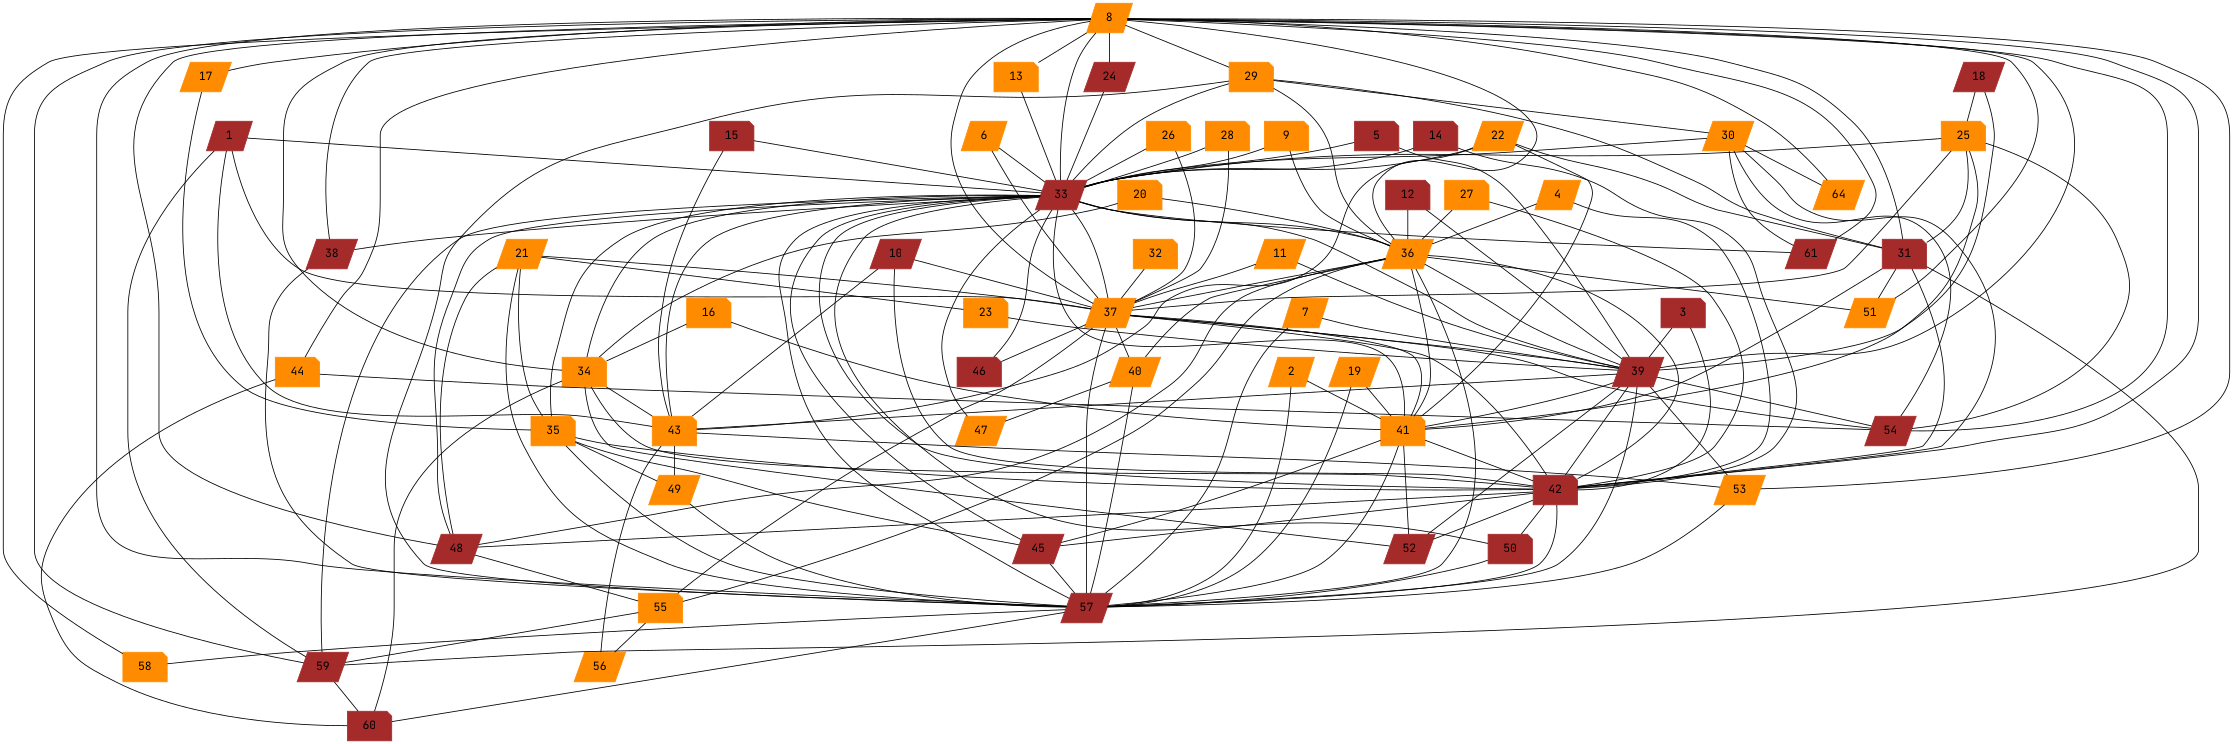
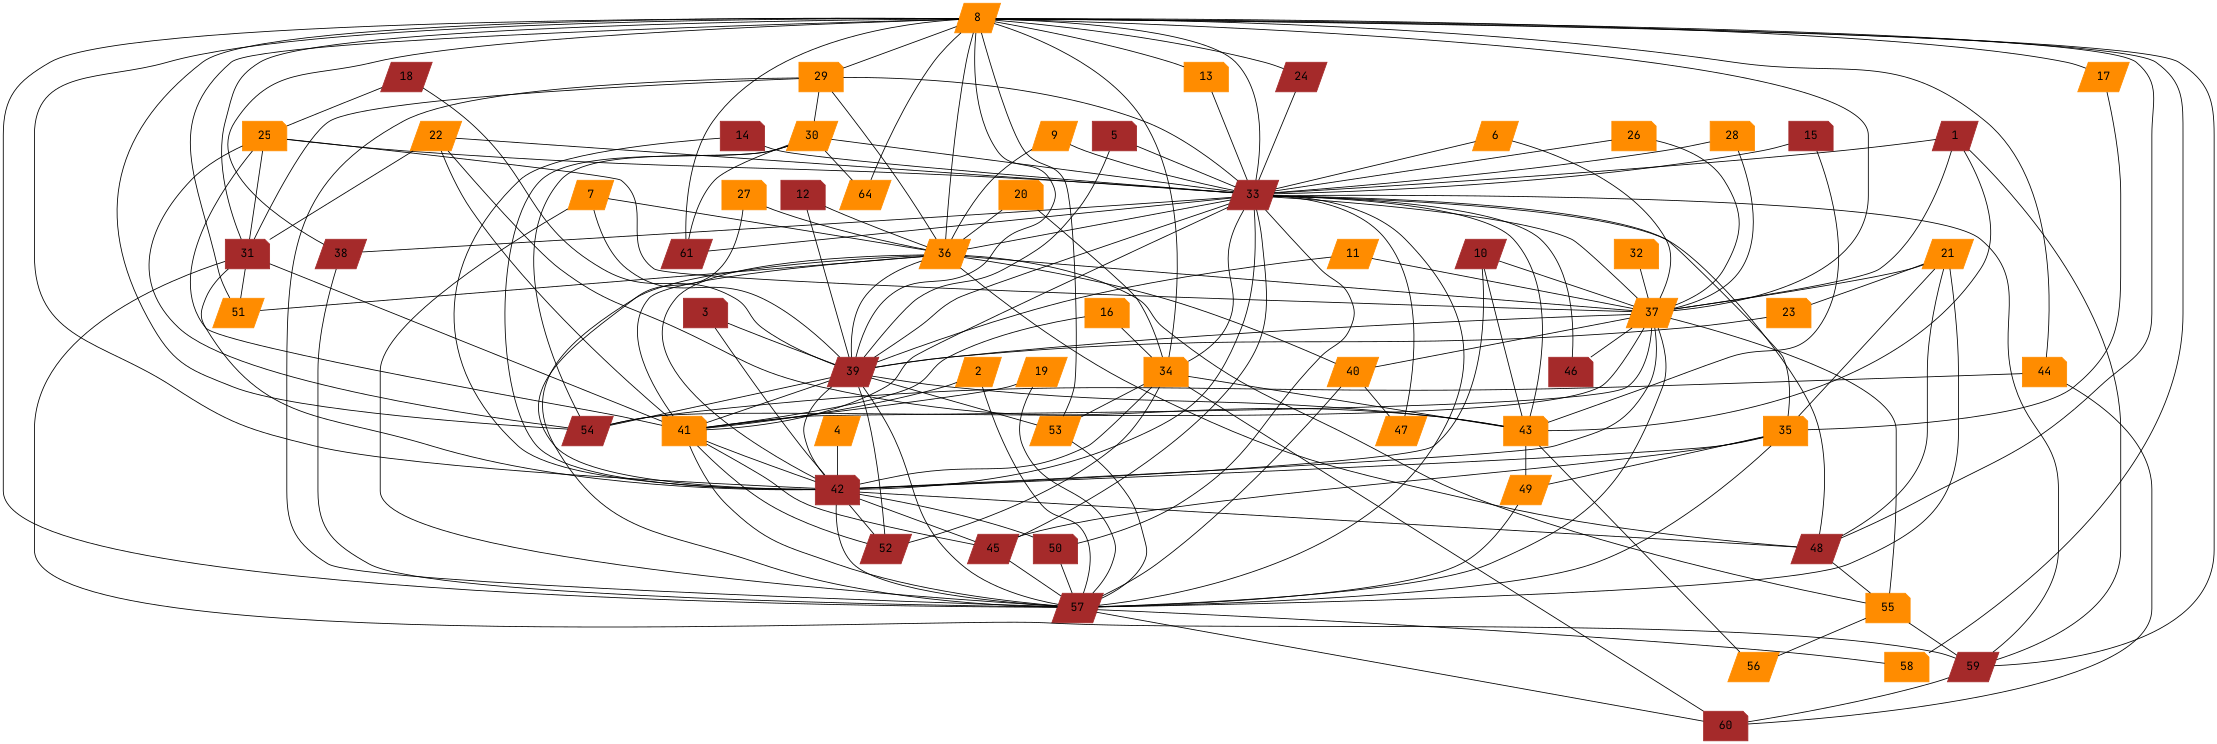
(1287, 136) -> (1055, 136)
(1484, 224) -> (759, 223)
(1209, 456) -> (1106, 404)
